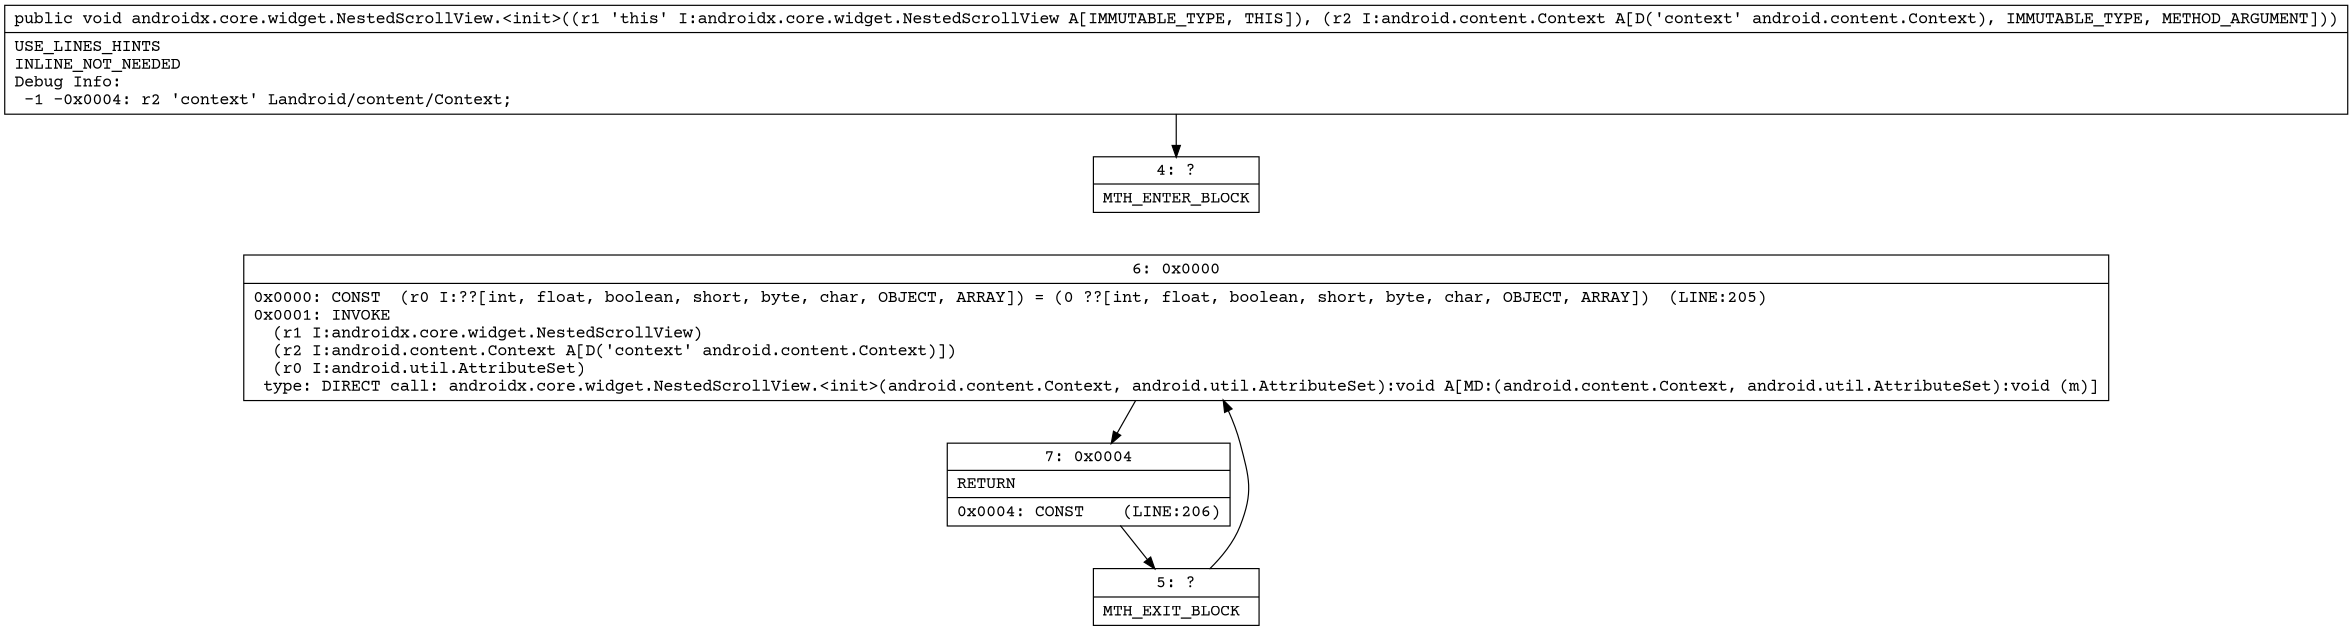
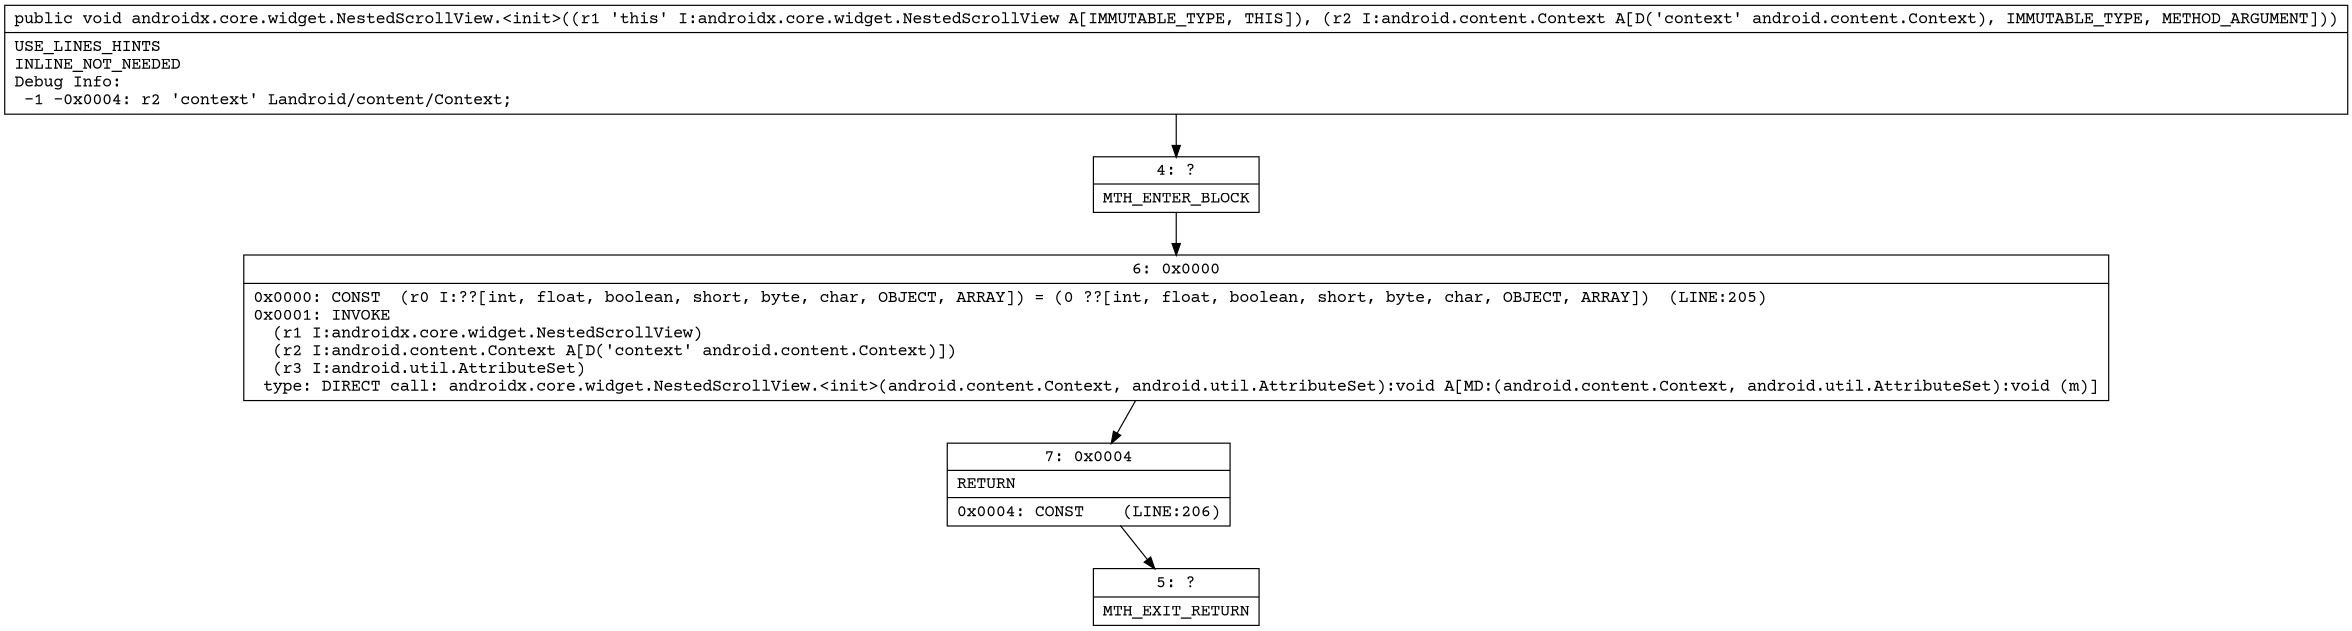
(419, 368) -> (419, 368)
(1248, 494) -> (1176, 228)
(1172, 611) -> (1176, 611)
